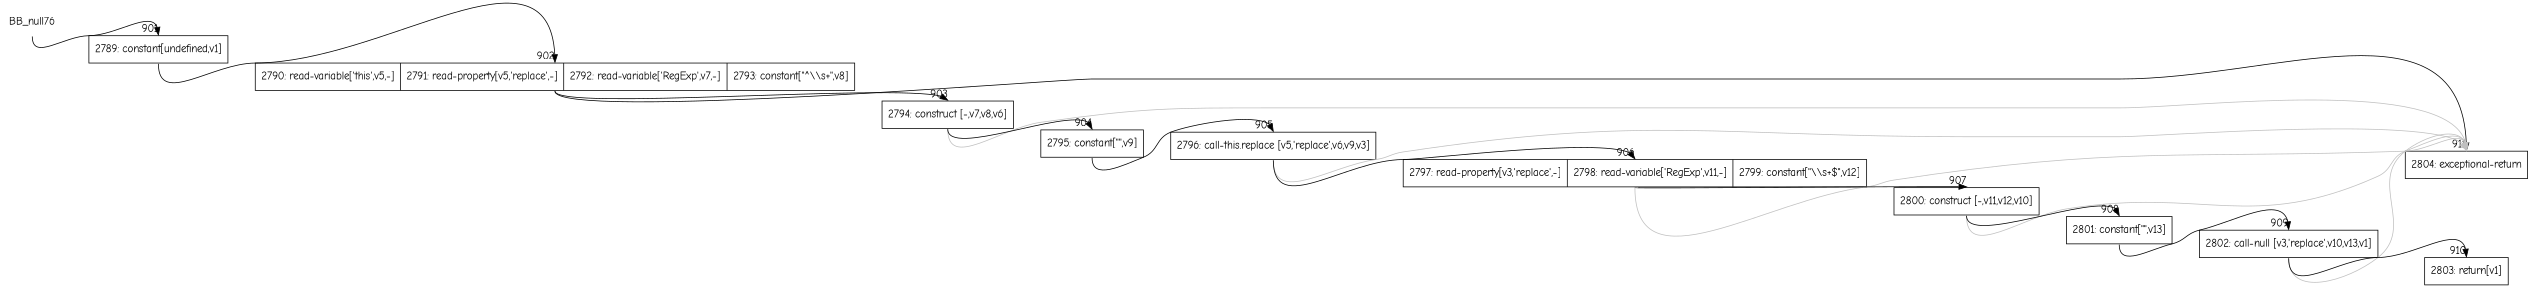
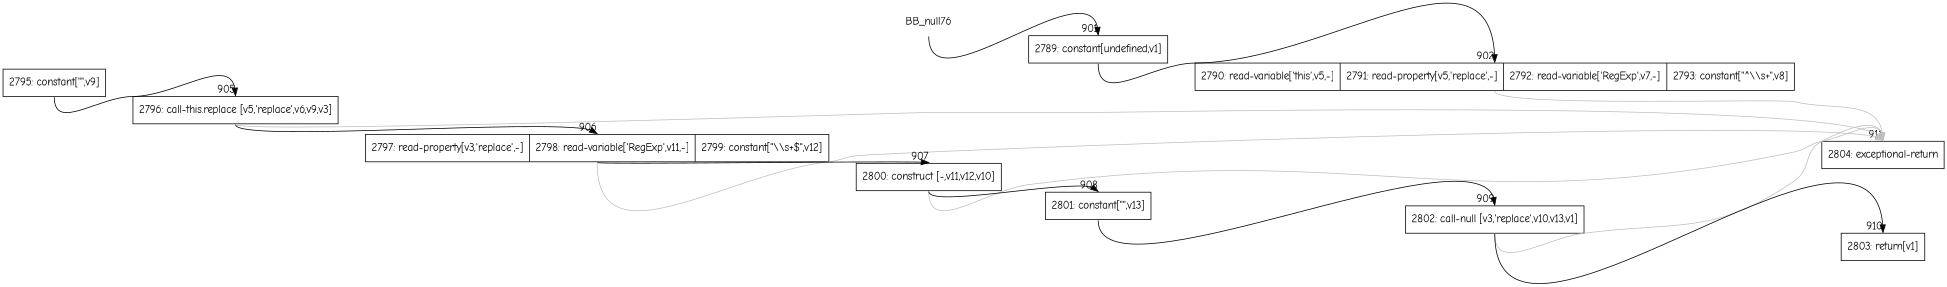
(1535, 79) -> (1694, 101)
(948, 115) -> none
